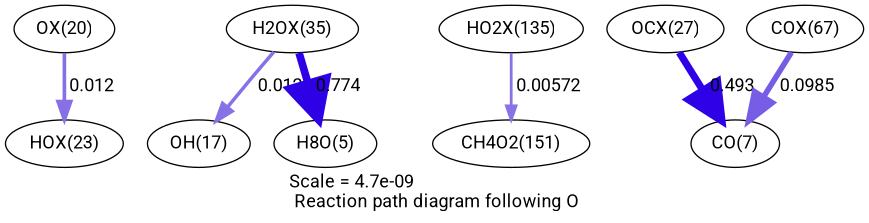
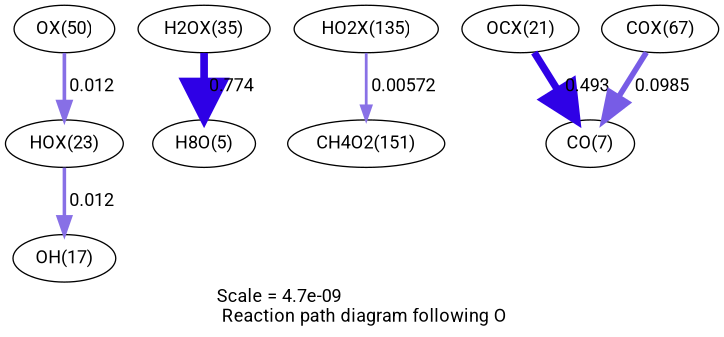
(64, 29) -> (64, 29)
(665, 29) -> (520, 29)
(250, 79) -> (64, 192)
